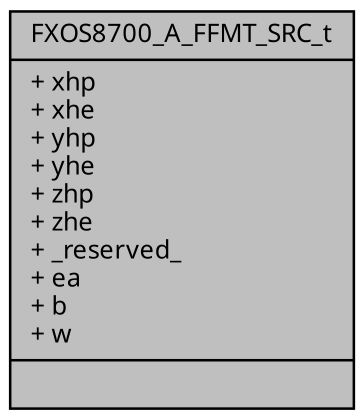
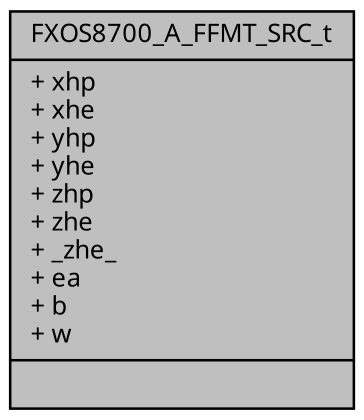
(107, 251) -> (74, 251)
